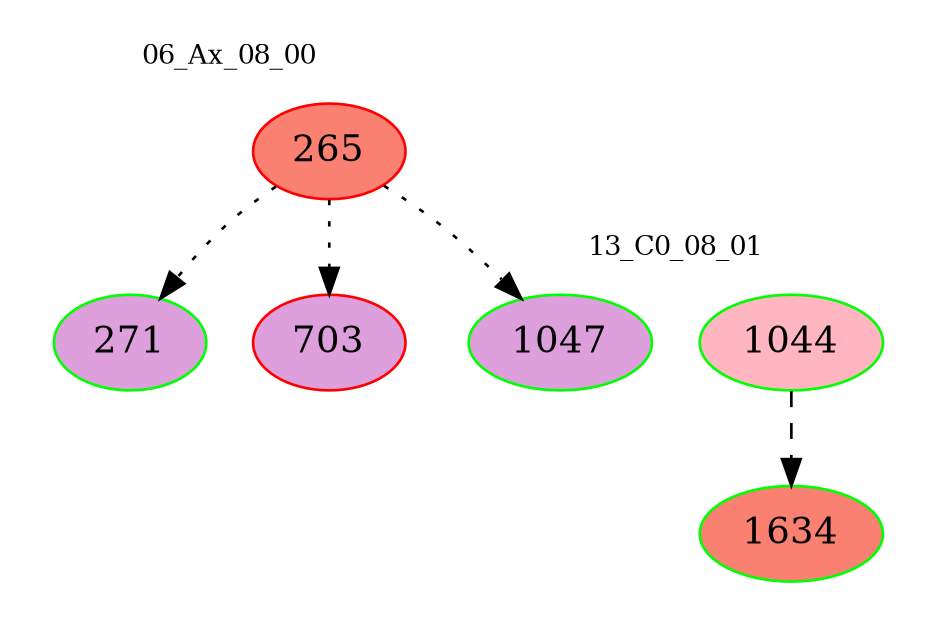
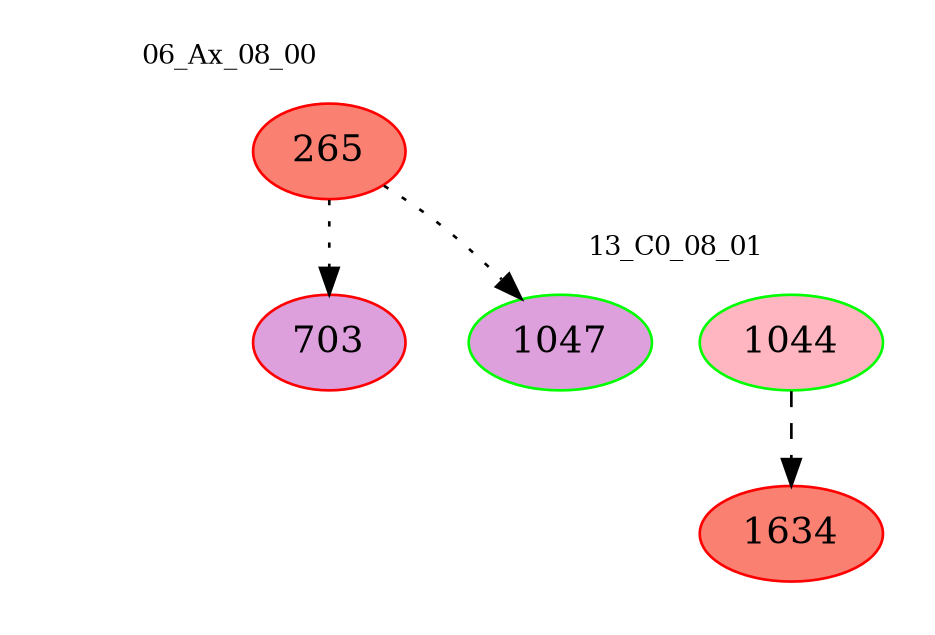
(130, 343) -> none
(791, 534) -> (791, 534)
